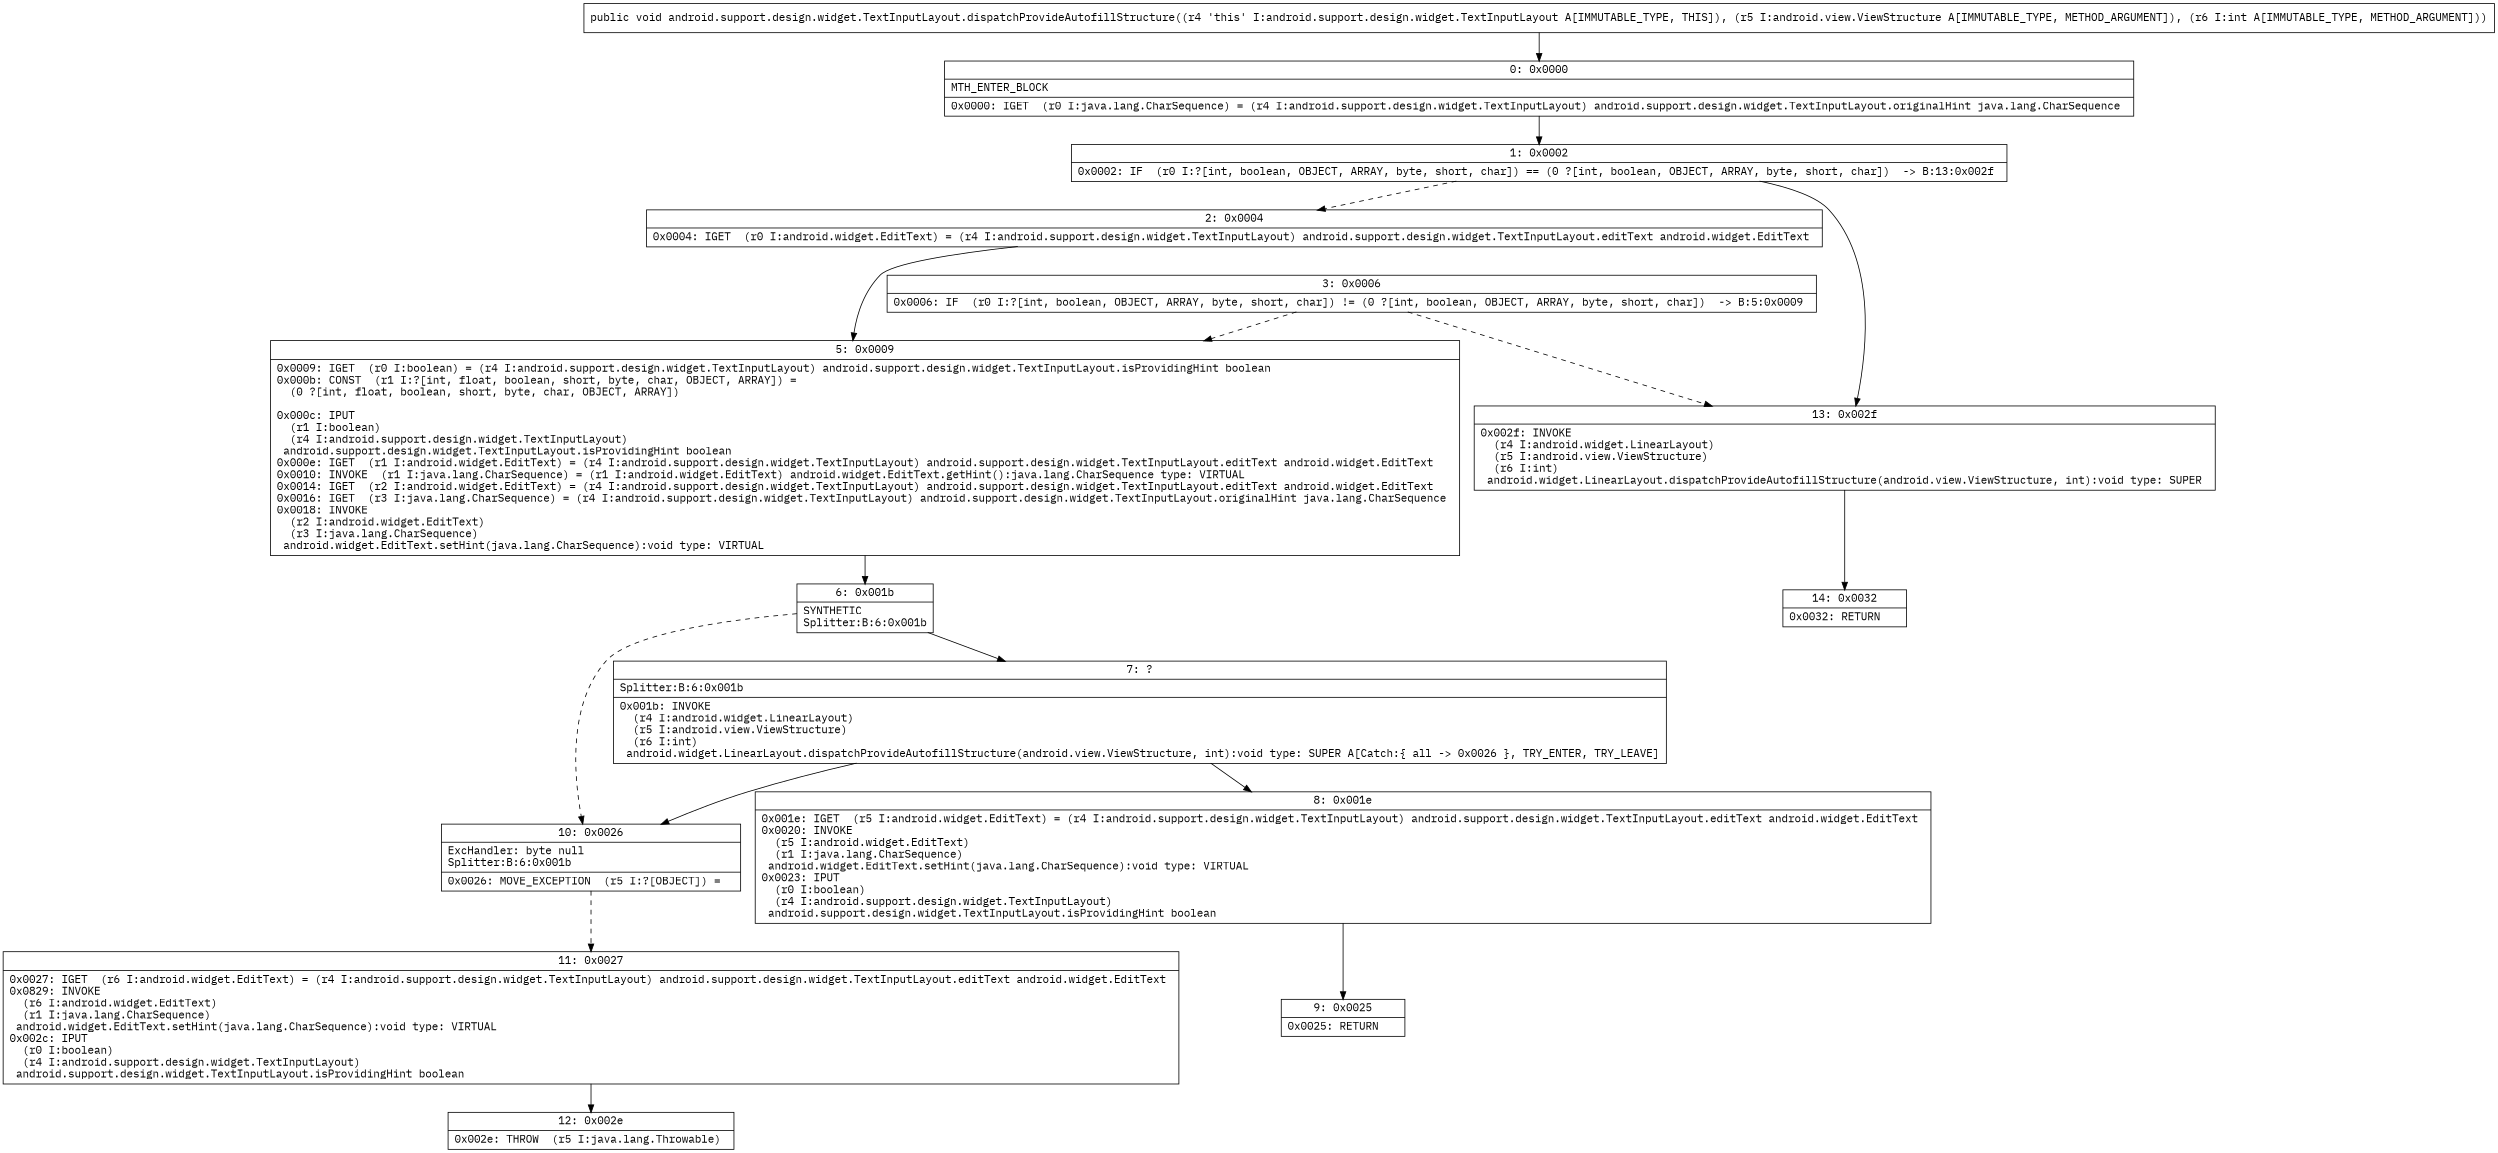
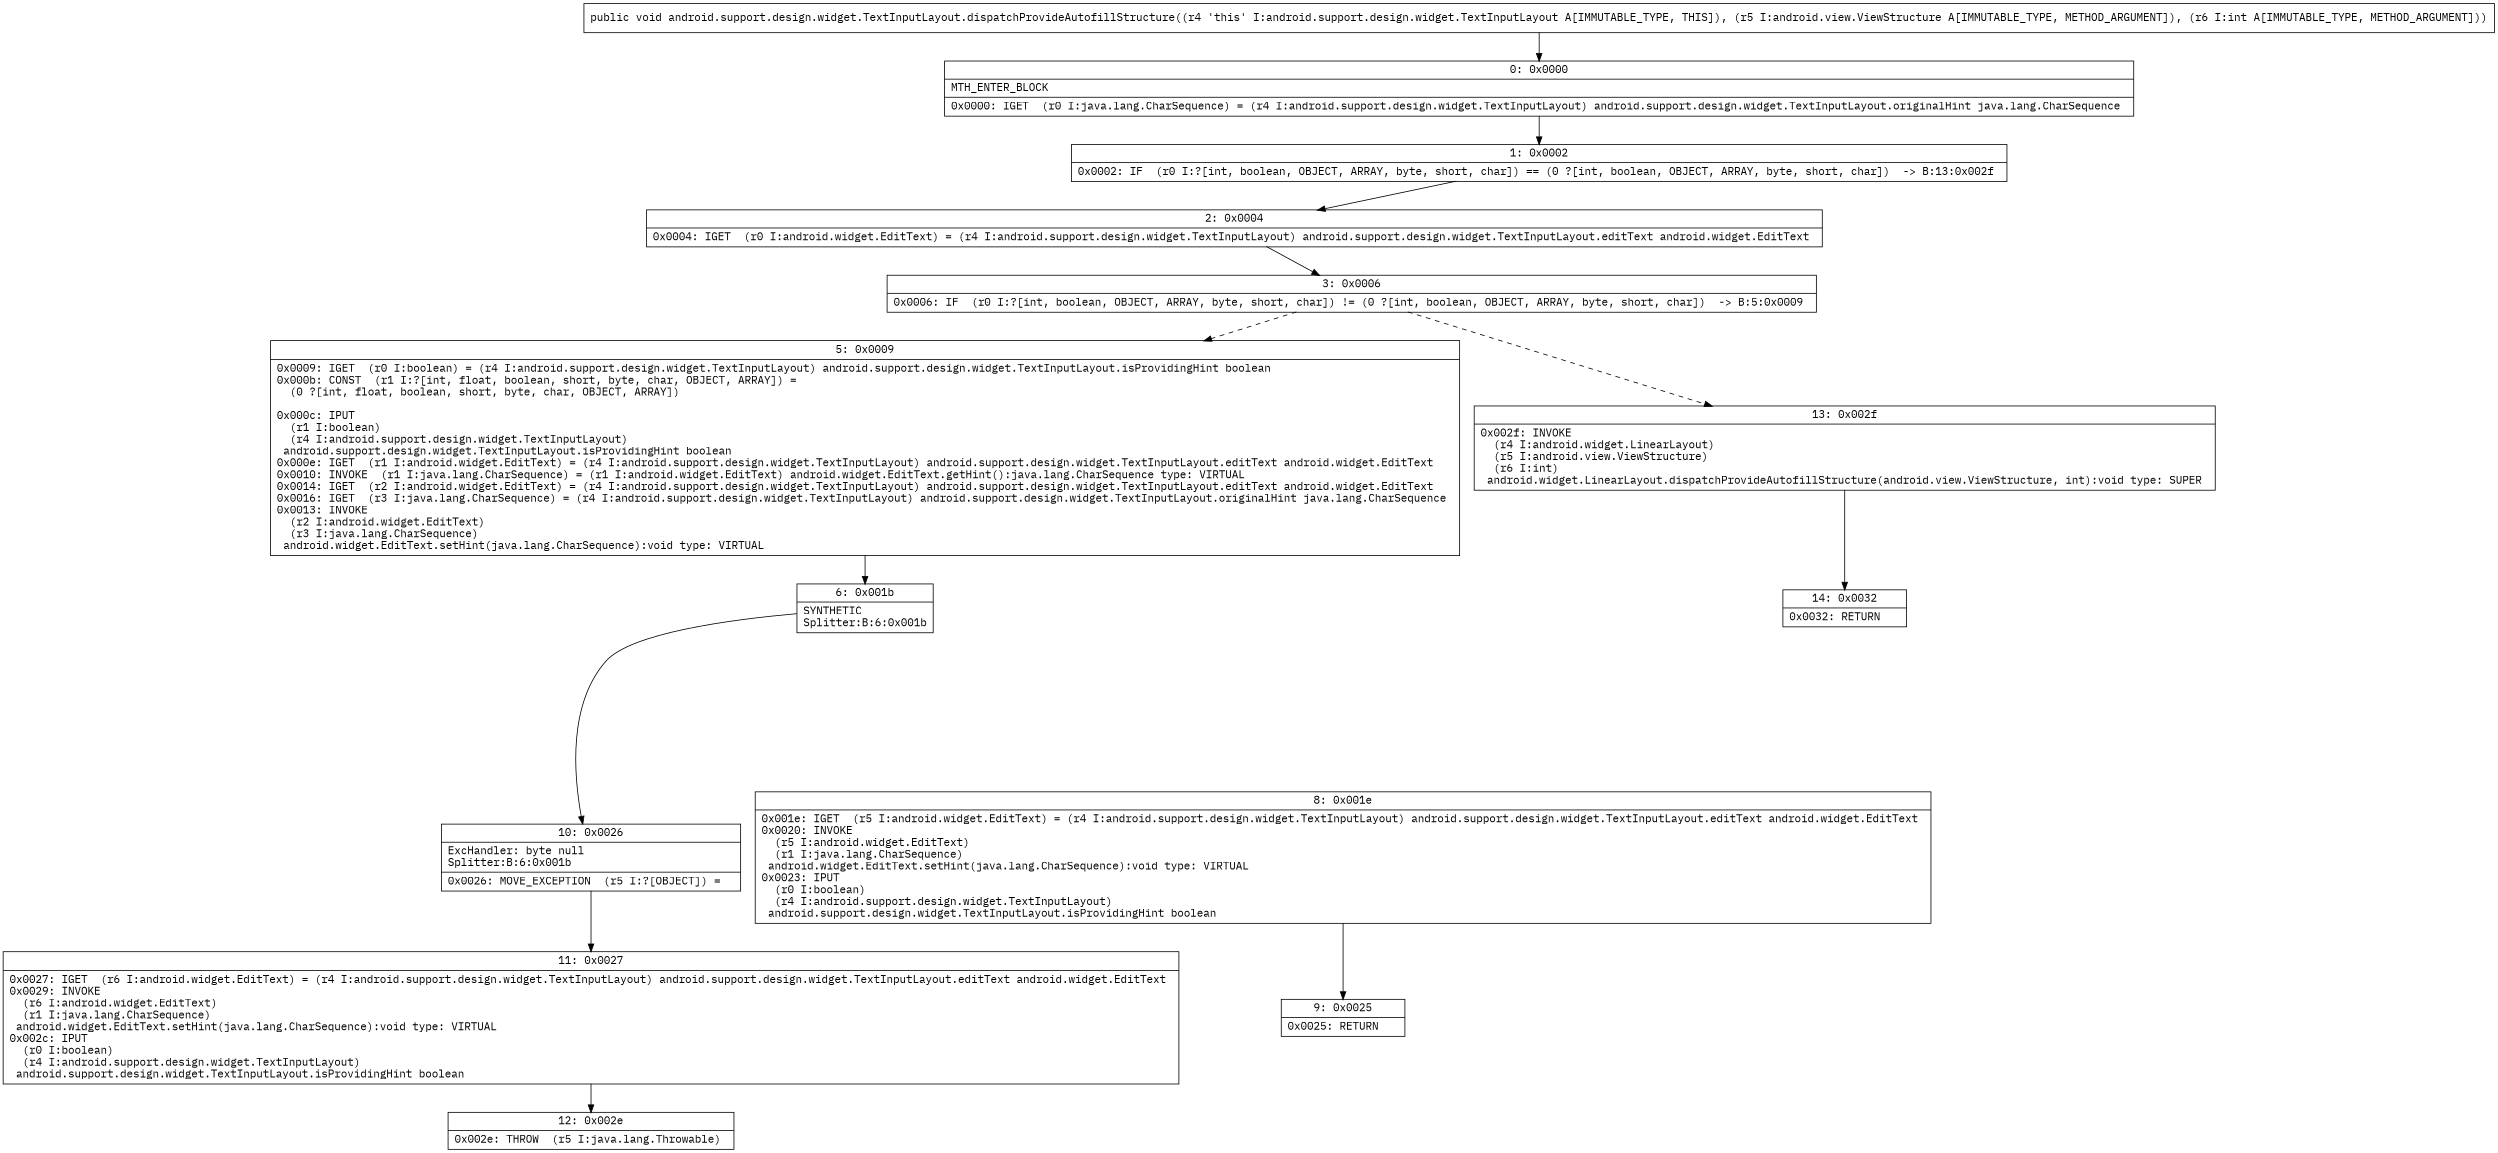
(1391, 195) -> (1391, 195)
(916, 262) -> (1290, 259)
(1857, 263) -> none
(329, 510) -> (329, 510)
(621, 650) -> (621, 650)
(1140, 712) -> none
(591, 917) -> (591, 917)
(62, 991) -> (62, 991)
